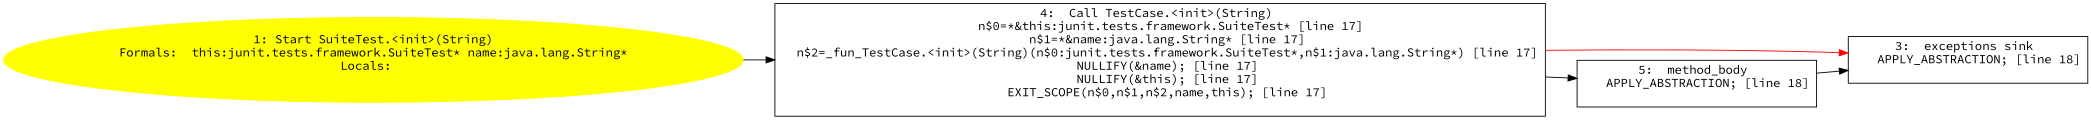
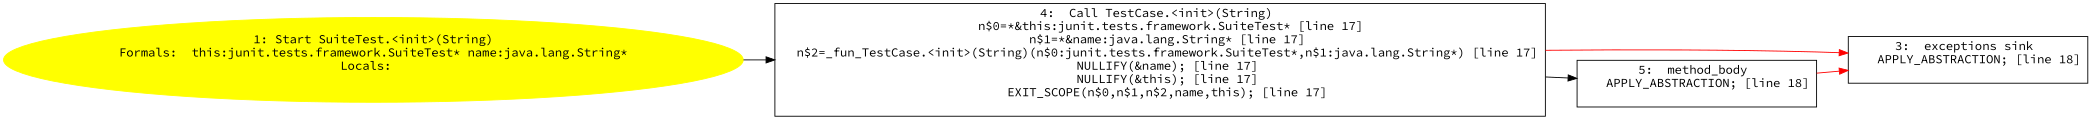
(1828, 72) -> (1828, 72)
